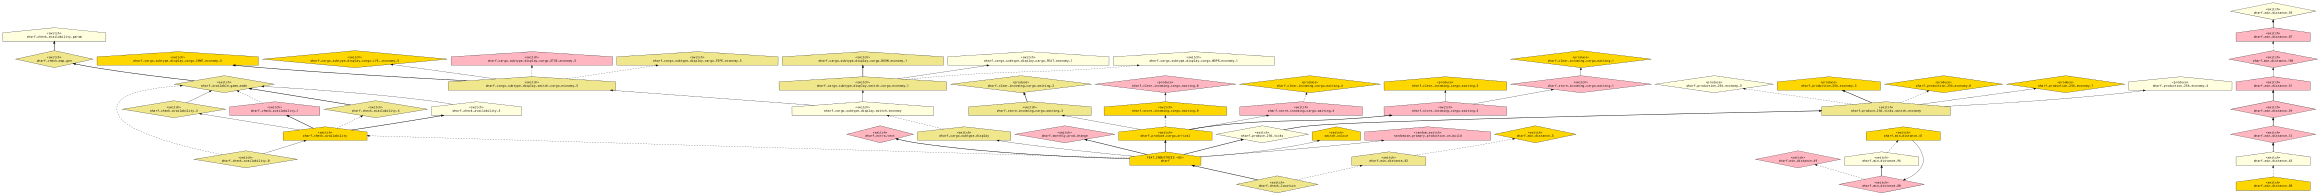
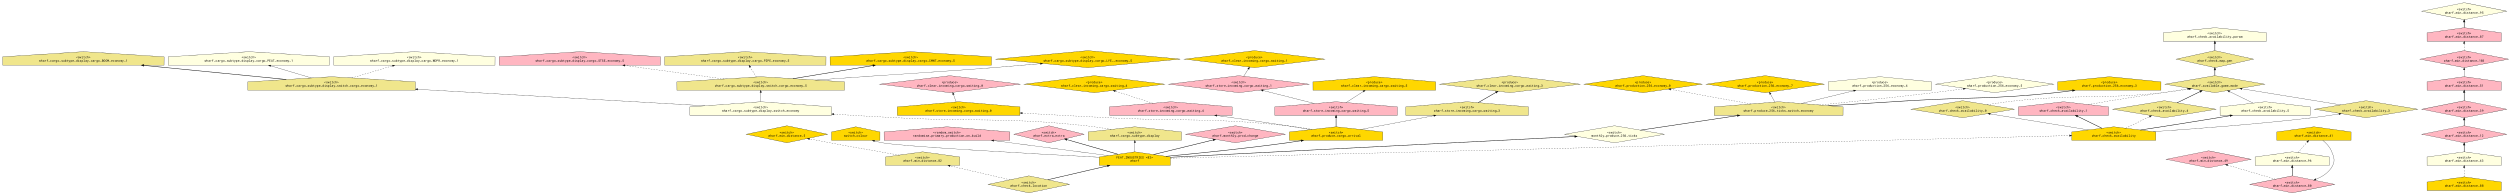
(880, 134) -> (1049, 134)
(1262, 134) -> (1614, 134)
(284, 147) -> (2039, 122)
